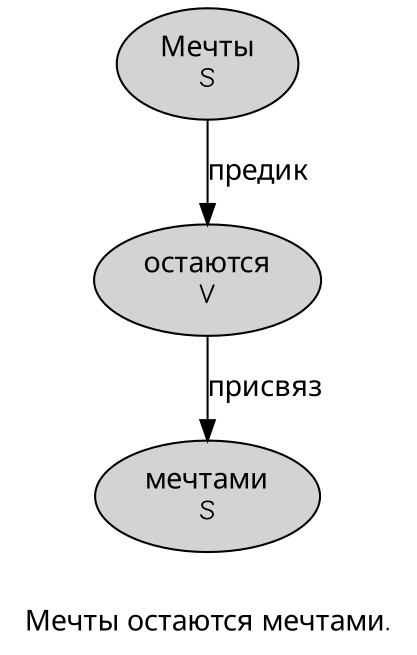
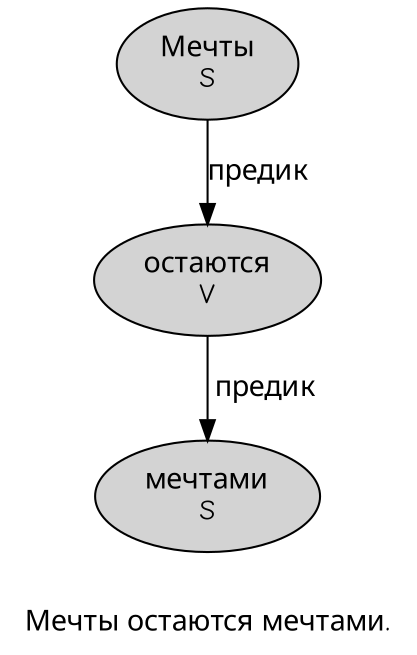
(265, 388) -> (265, 388)
